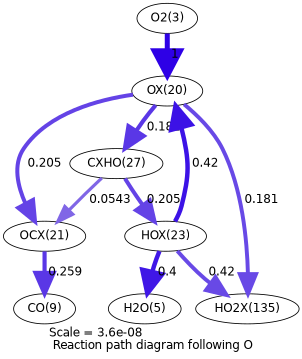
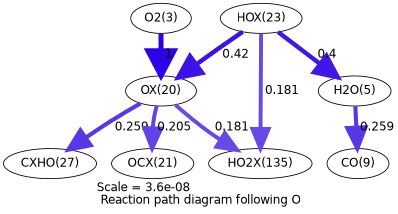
(162, 127) -> (130, 127)
(134, 192) -> none
(85, 194) -> none
(45, 262) -> (356, 117)
(220, 273) -> (280, 91)
